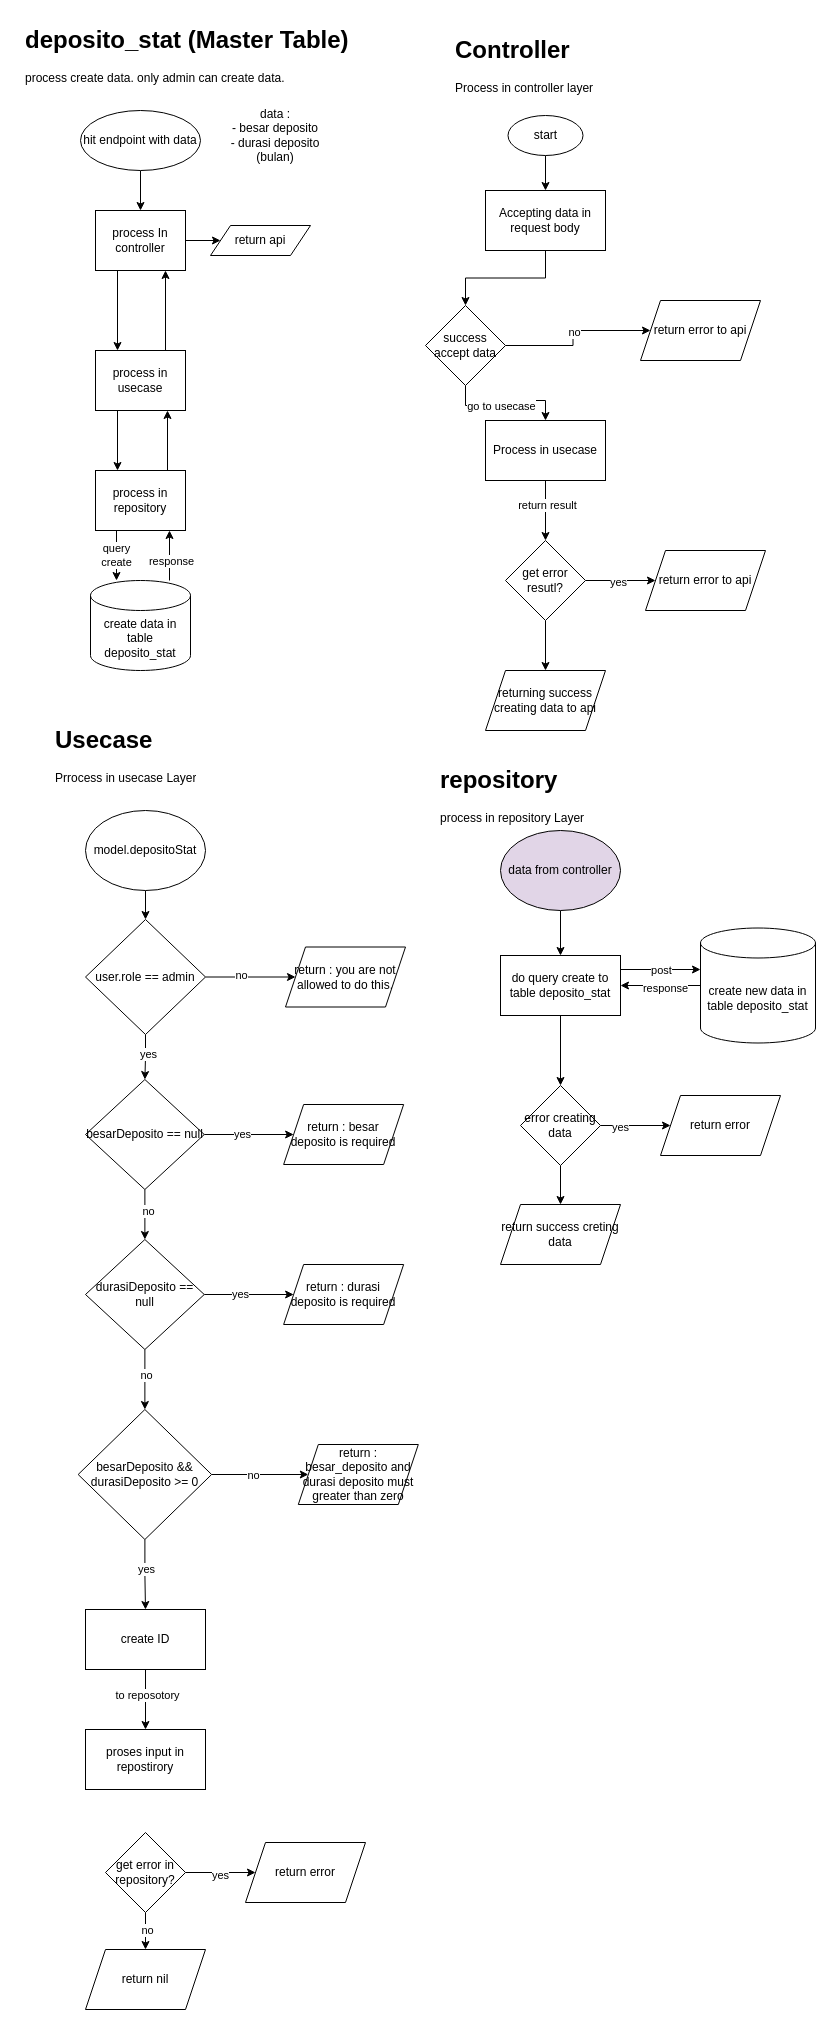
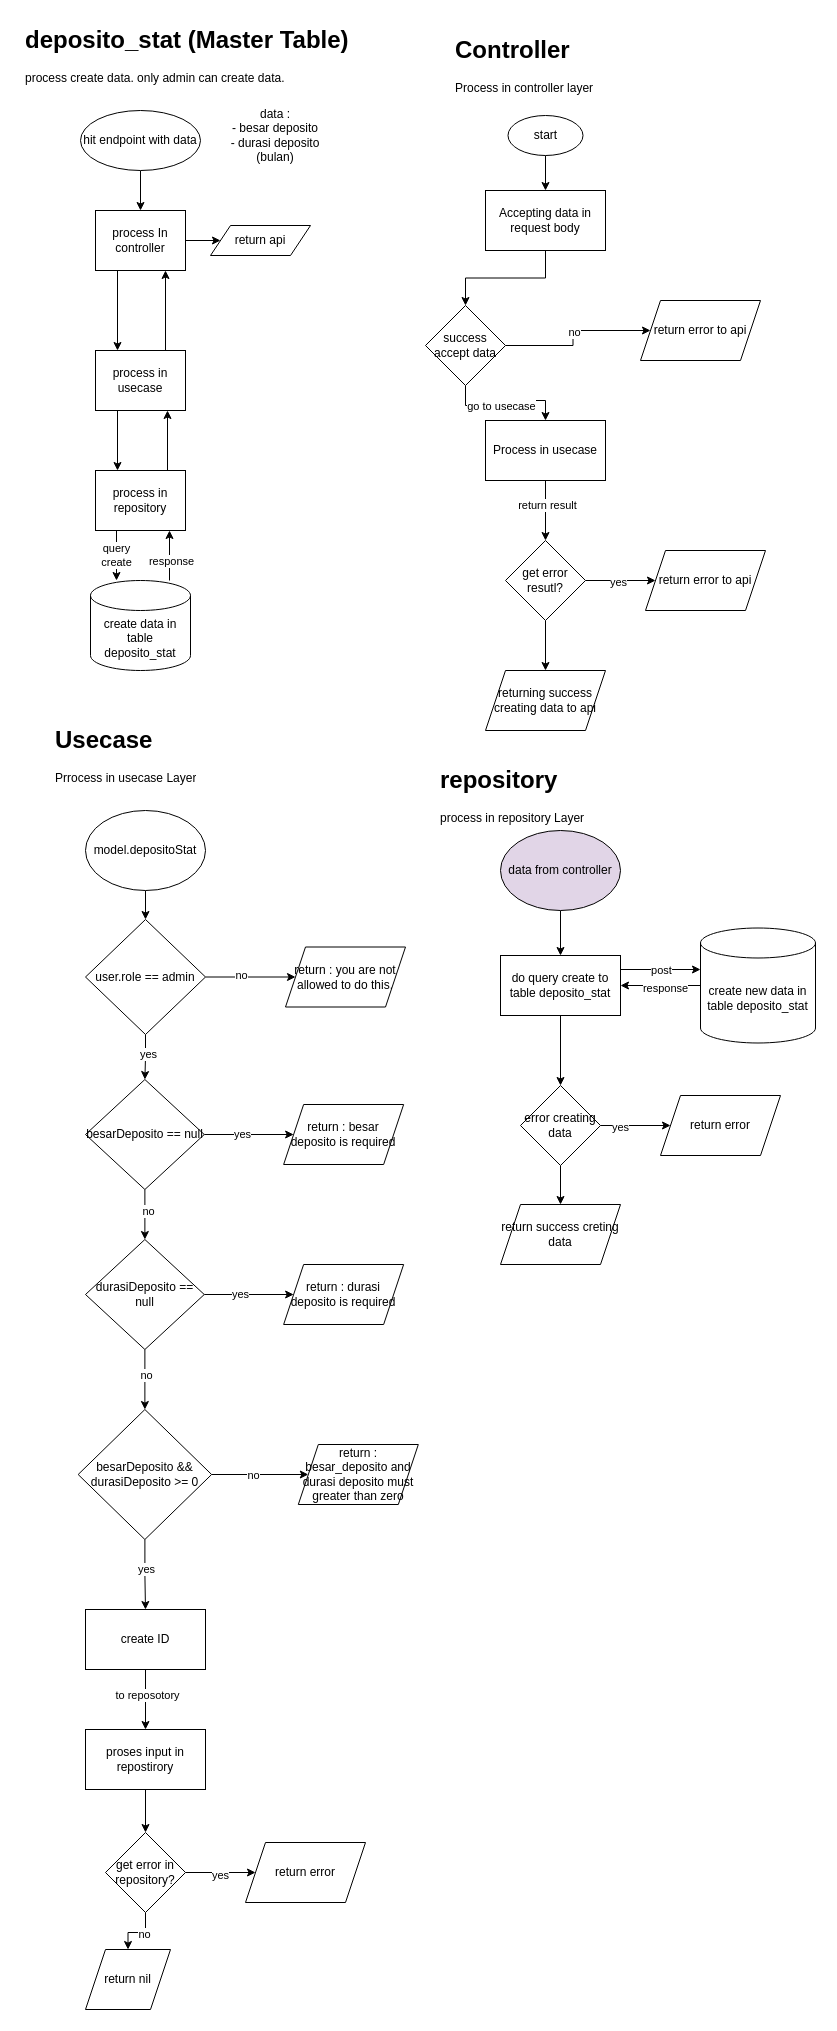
none -> (146, 1808)
(146, 1980) -> (128, 1980)
